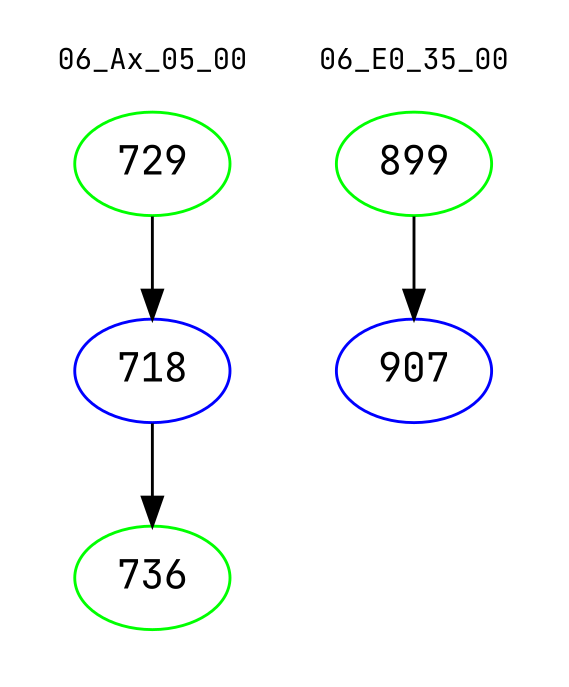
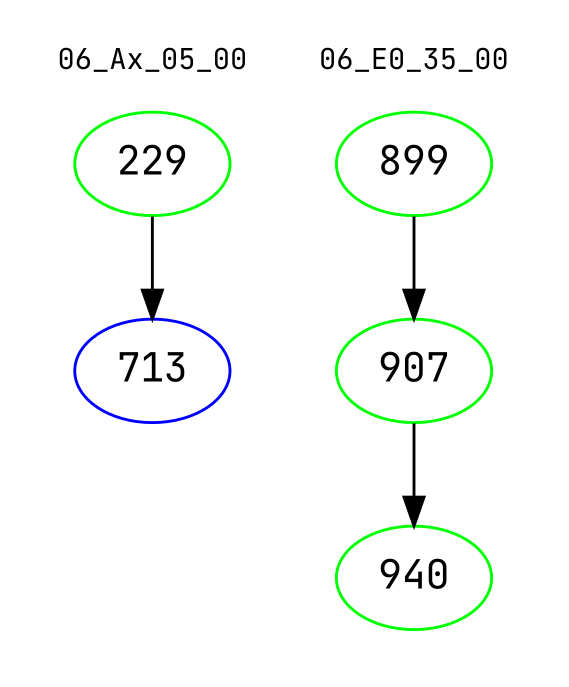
(152, 164) -> (152, 164)
(152, 371) -> (152, 371)
(414, 371) -> (414, 371)
(152, 578) -> none
none -> (414, 578)
